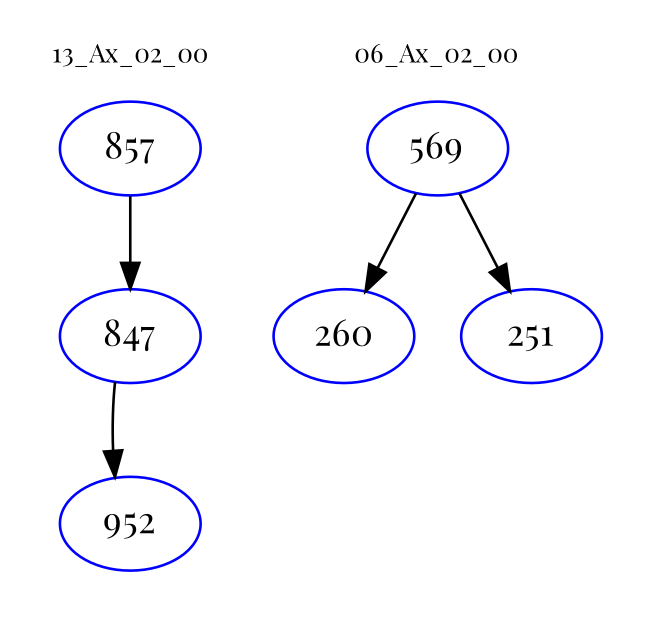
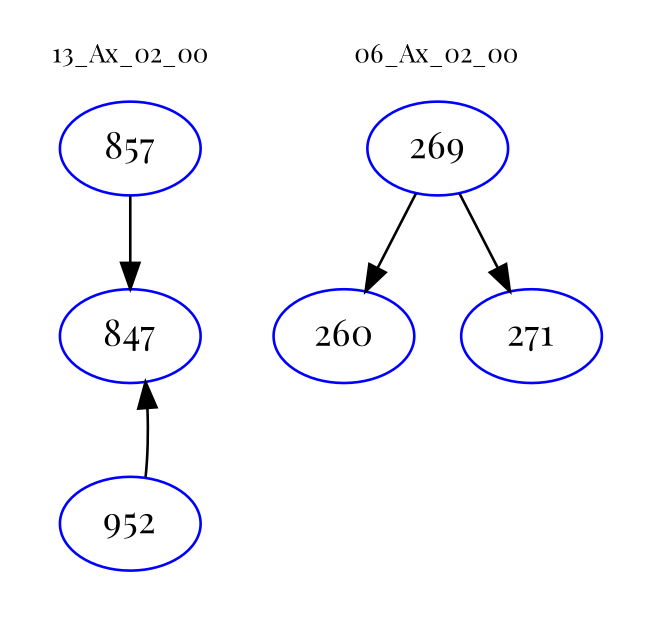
(438, 149) -> (438, 149)
(532, 336) -> (532, 336)
(113, 416) -> (148, 443)
